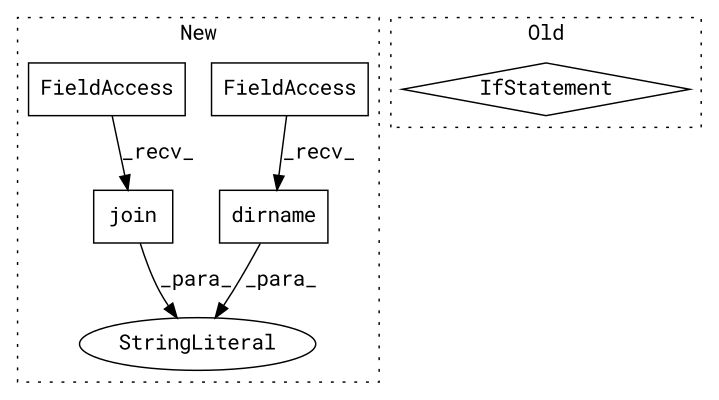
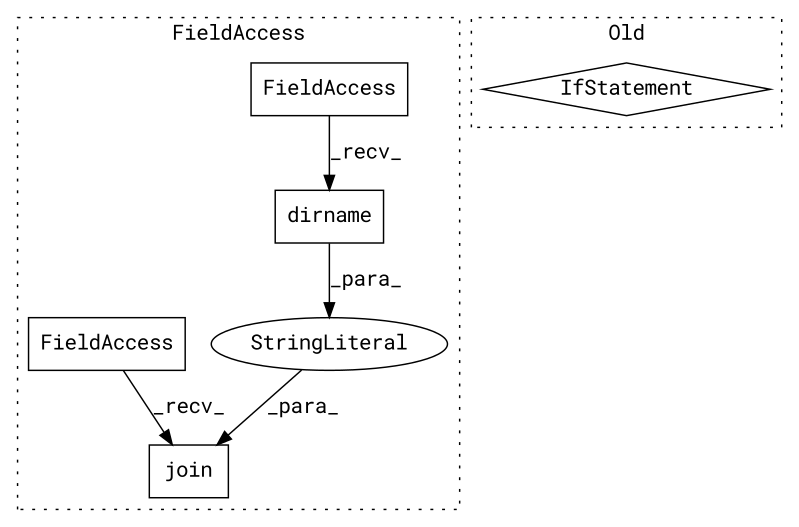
(198, 34) -> (239, 34)
(152, 276) -> (265, 403)
